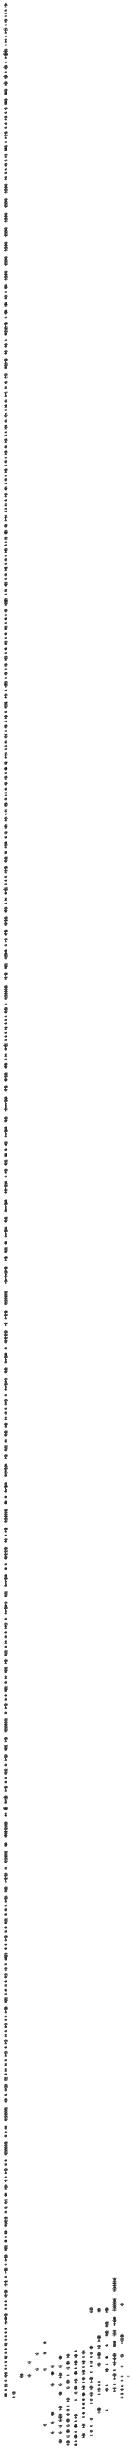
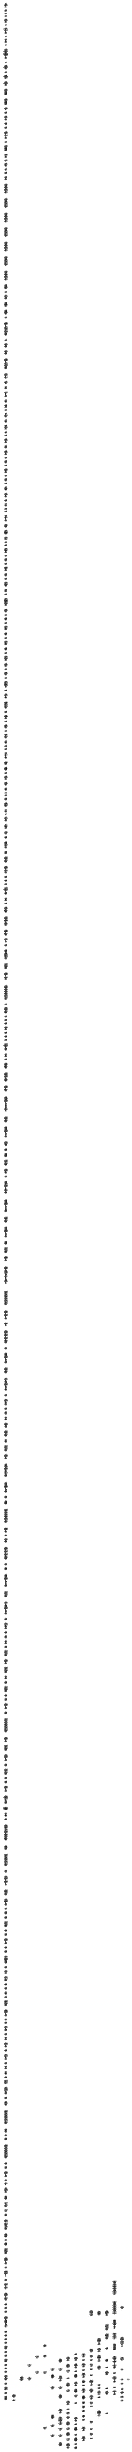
none -> (6, 1819)
